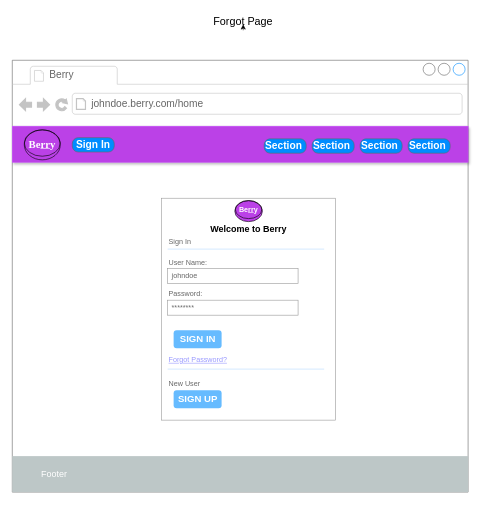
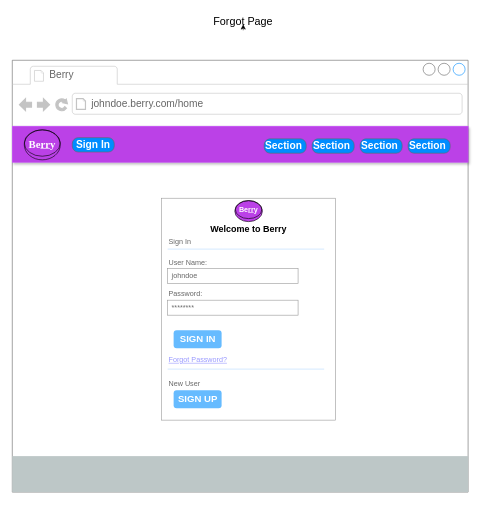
(54, 474) -> none
